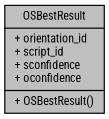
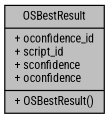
(51, 39) -> (55, 39)
